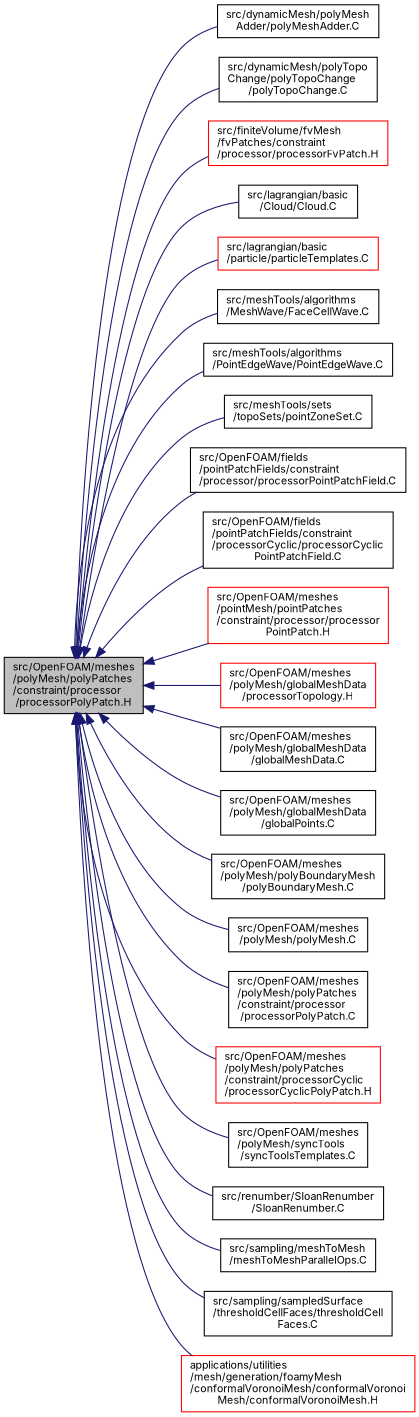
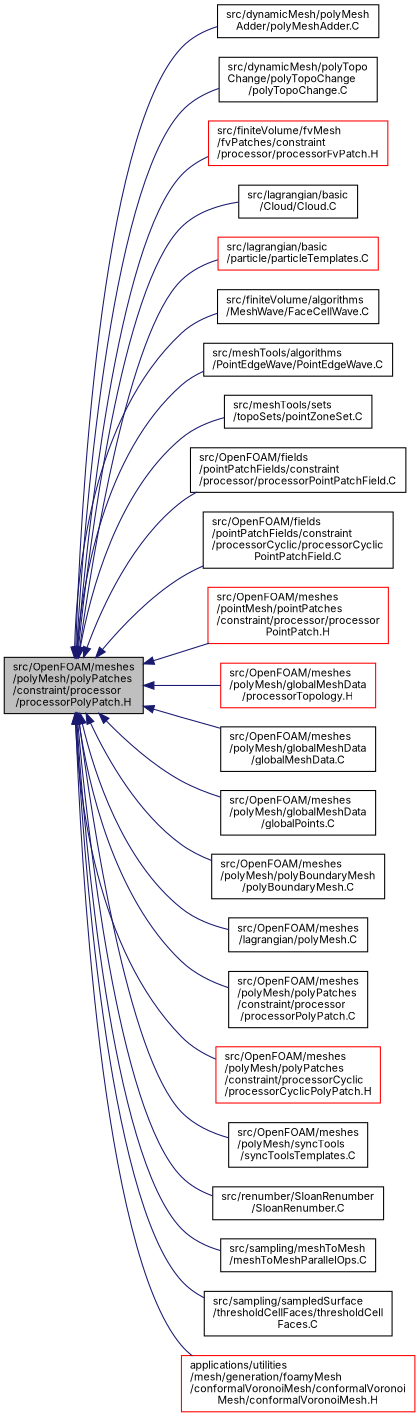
(298, 307) -> (298, 307)
(298, 935) -> (298, 935)
